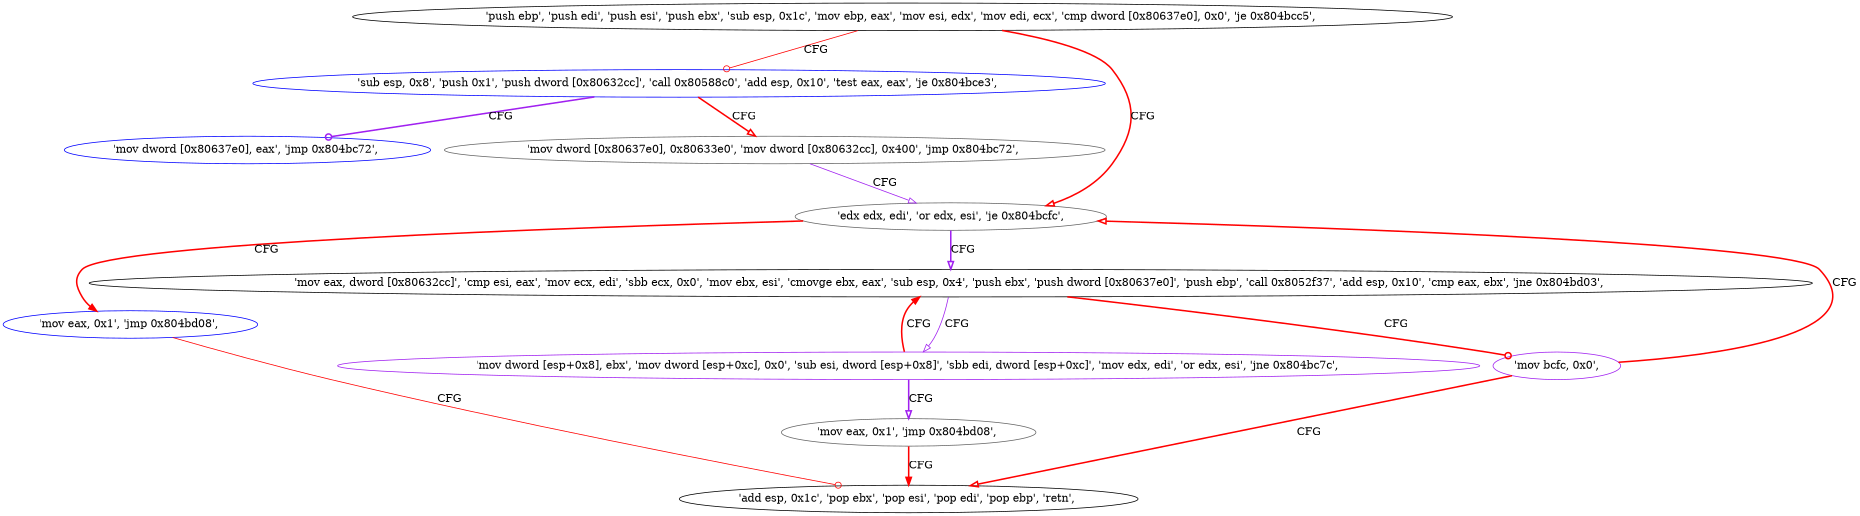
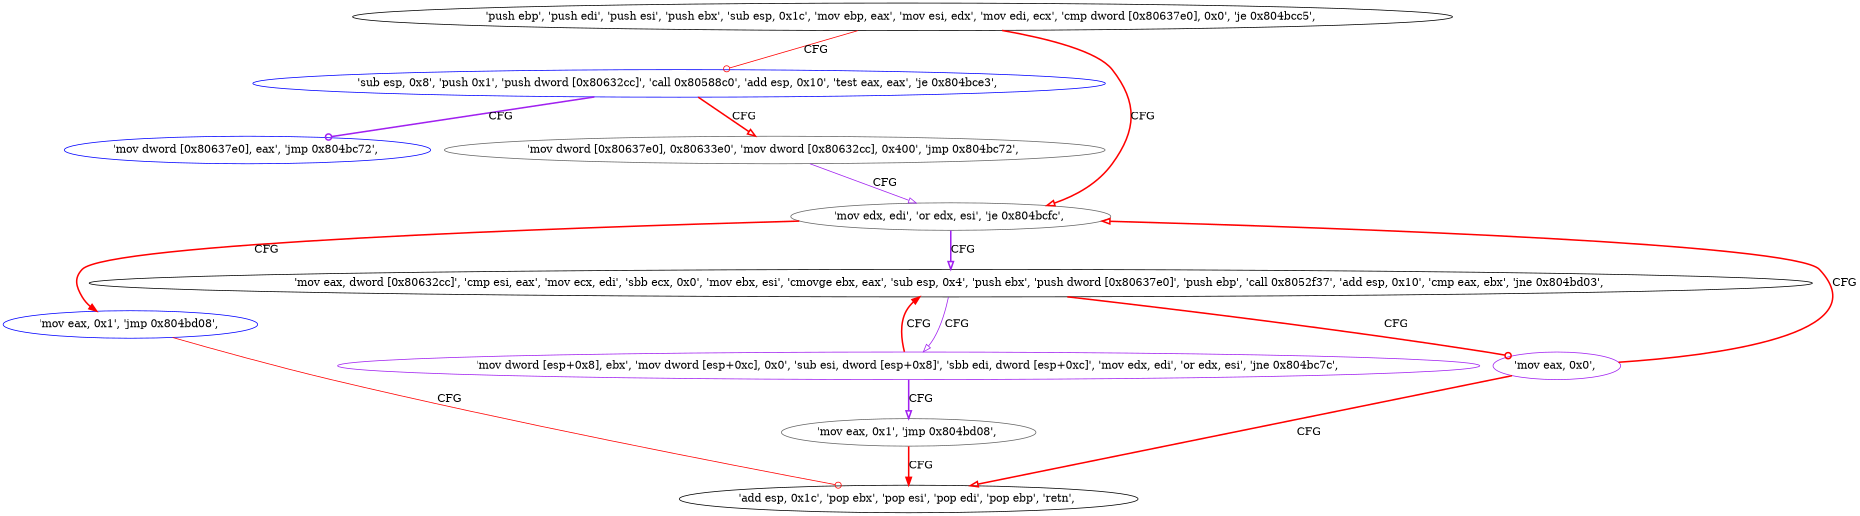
(951, 217) -> (951, 217)
(1557, 366) -> (1557, 366)
